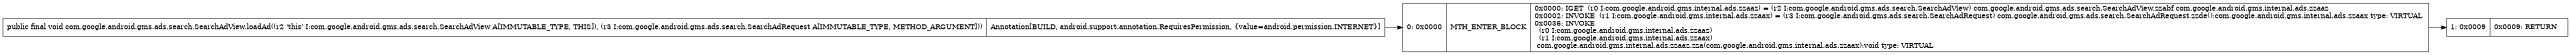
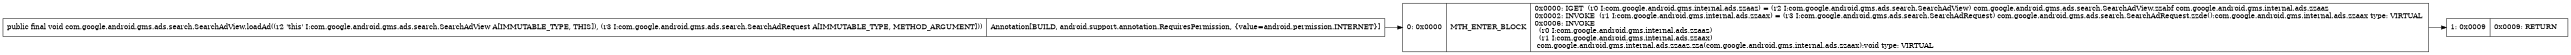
(1567, 24) -> (1567, 24)
